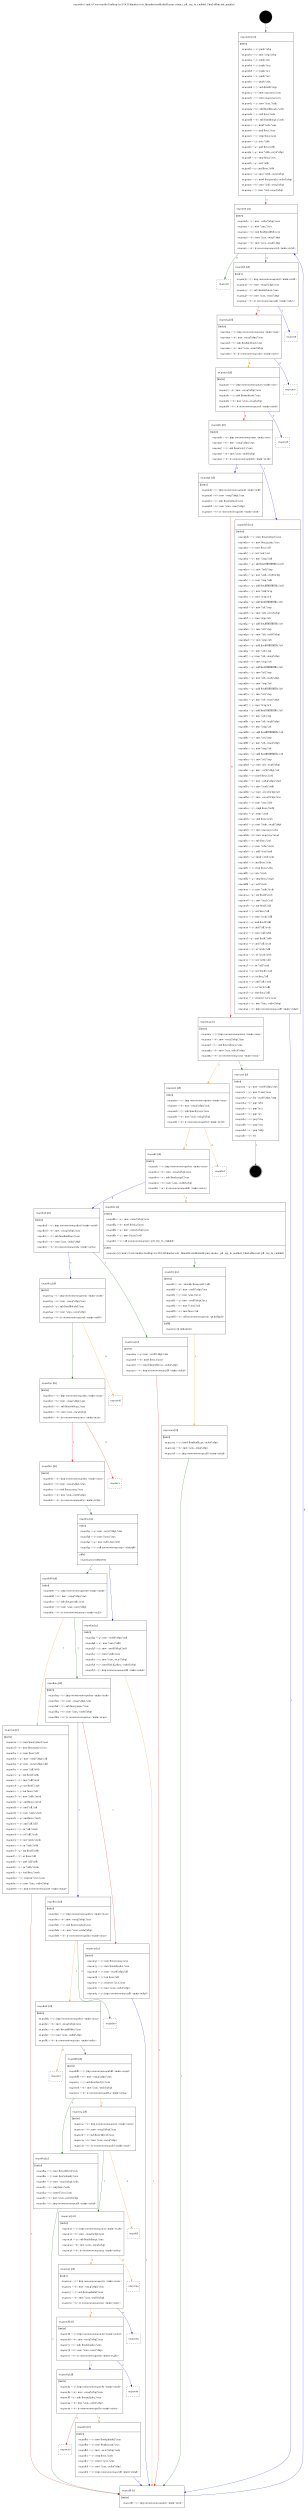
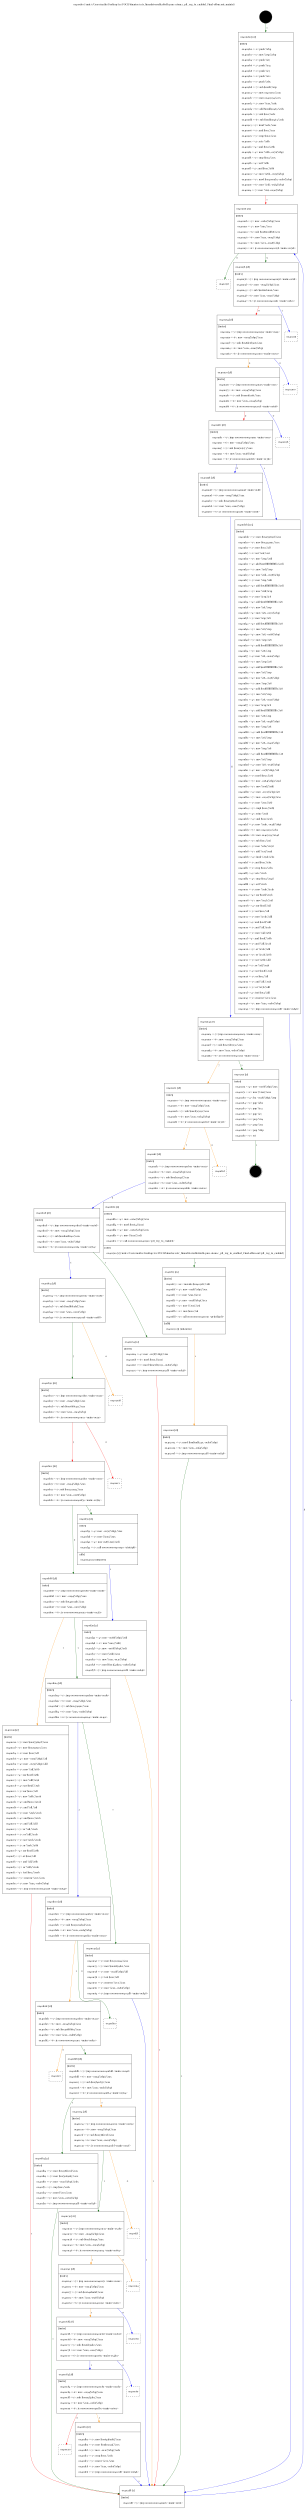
(231, 766) -> (231, 766)
(90, 1568) -> (73, 1539)
(103, 1831) -> (103, 1831)
